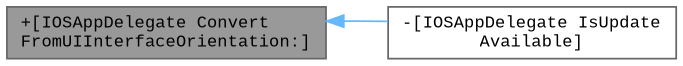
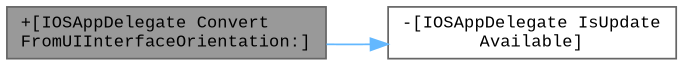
(366, 21) -> (348, 44)
